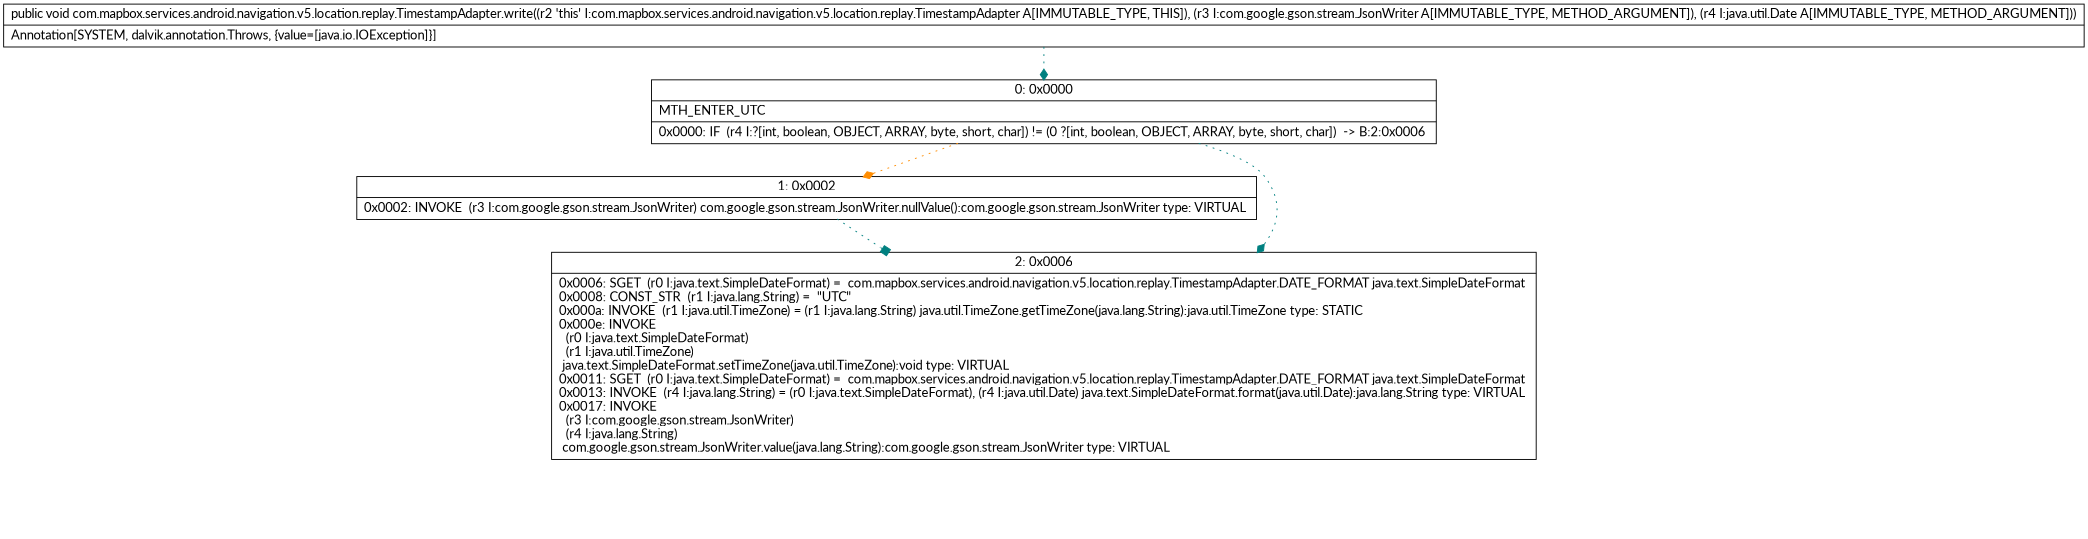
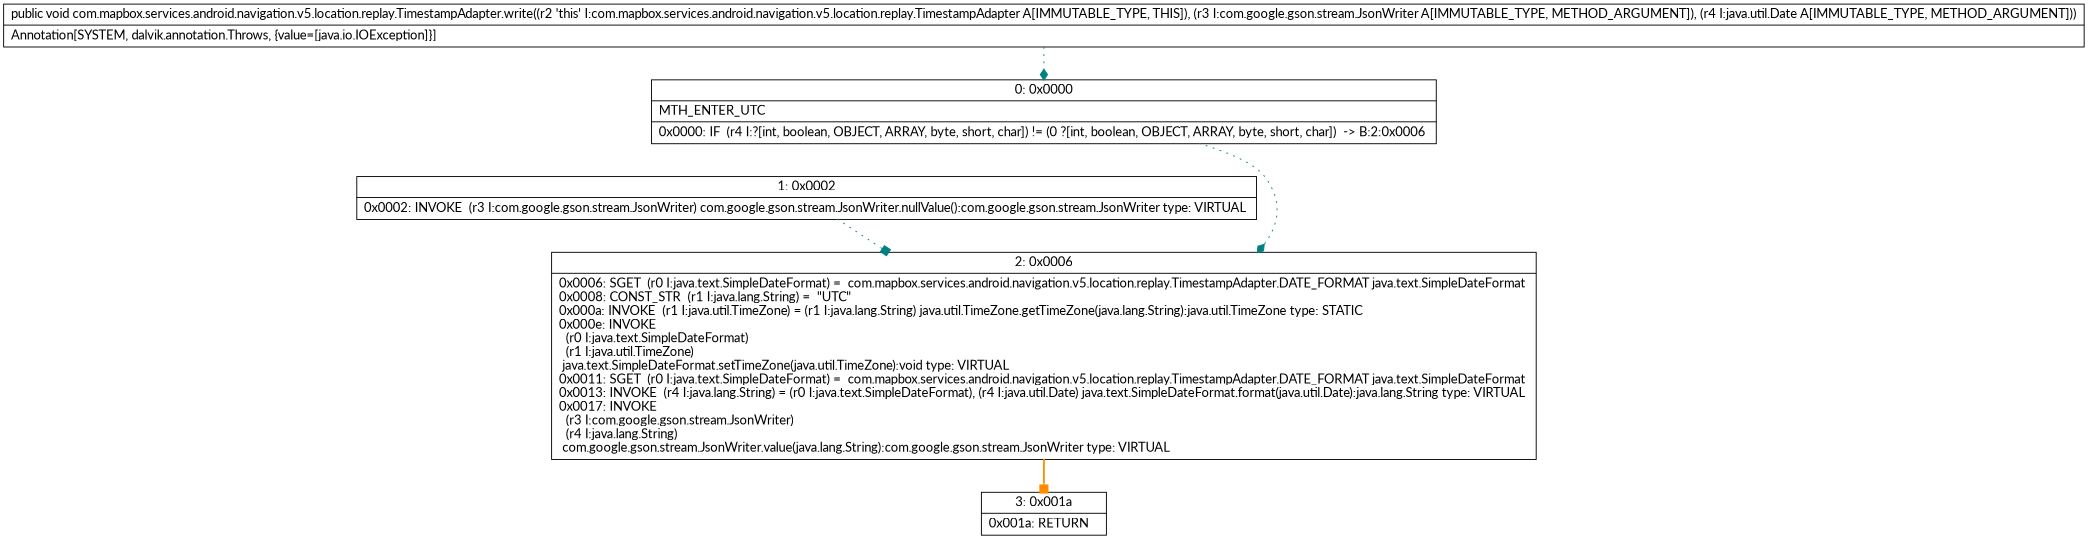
(916, 158) -> none
none -> (1044, 514)
